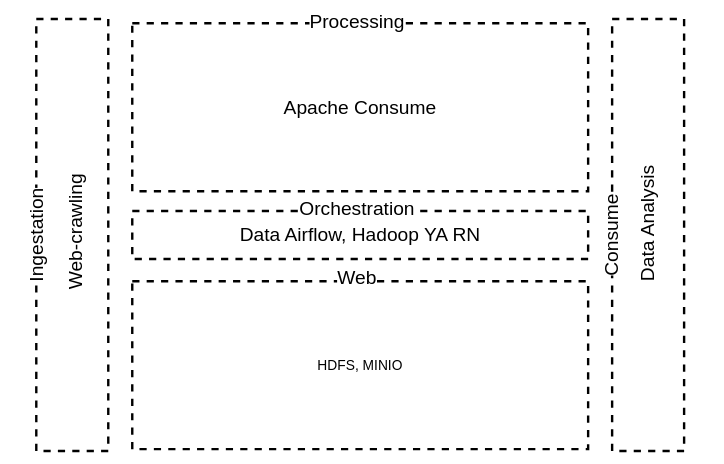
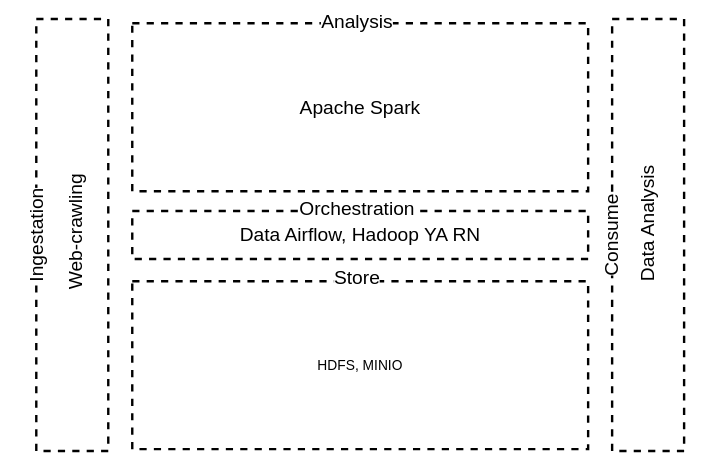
(357, 21) -> (357, 21)
(360, 107) -> (360, 107)
(357, 278) -> (357, 278)
